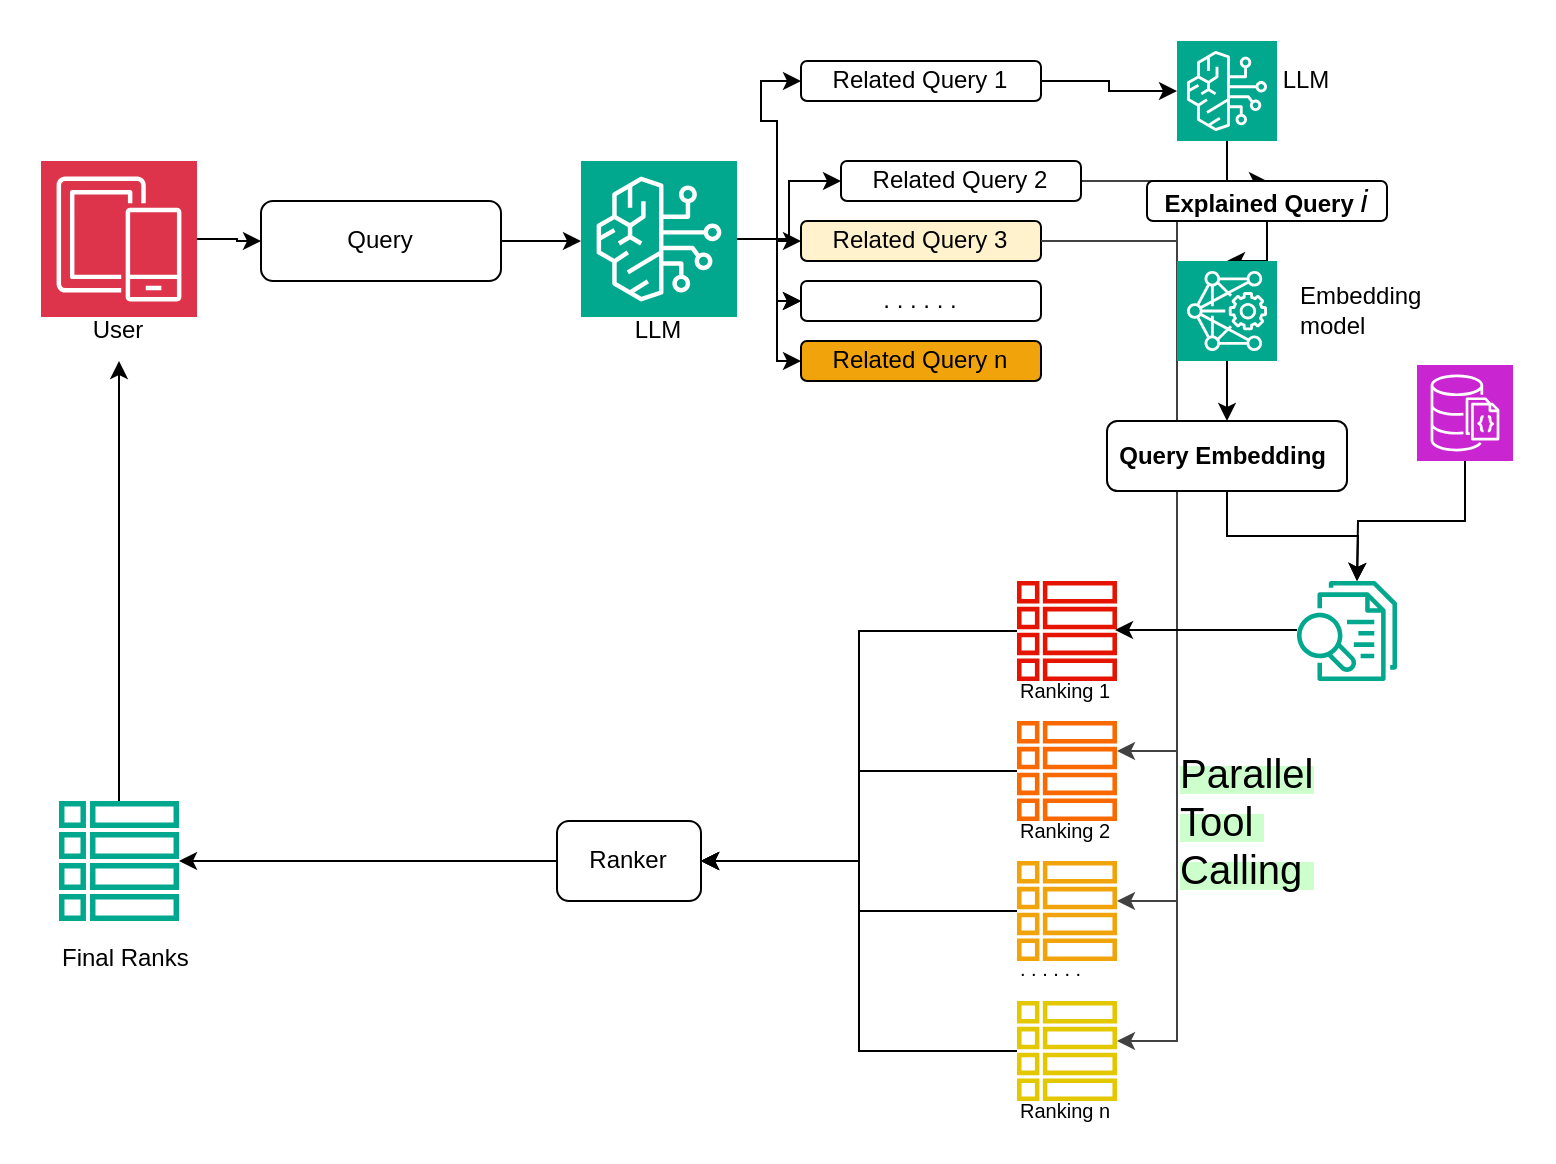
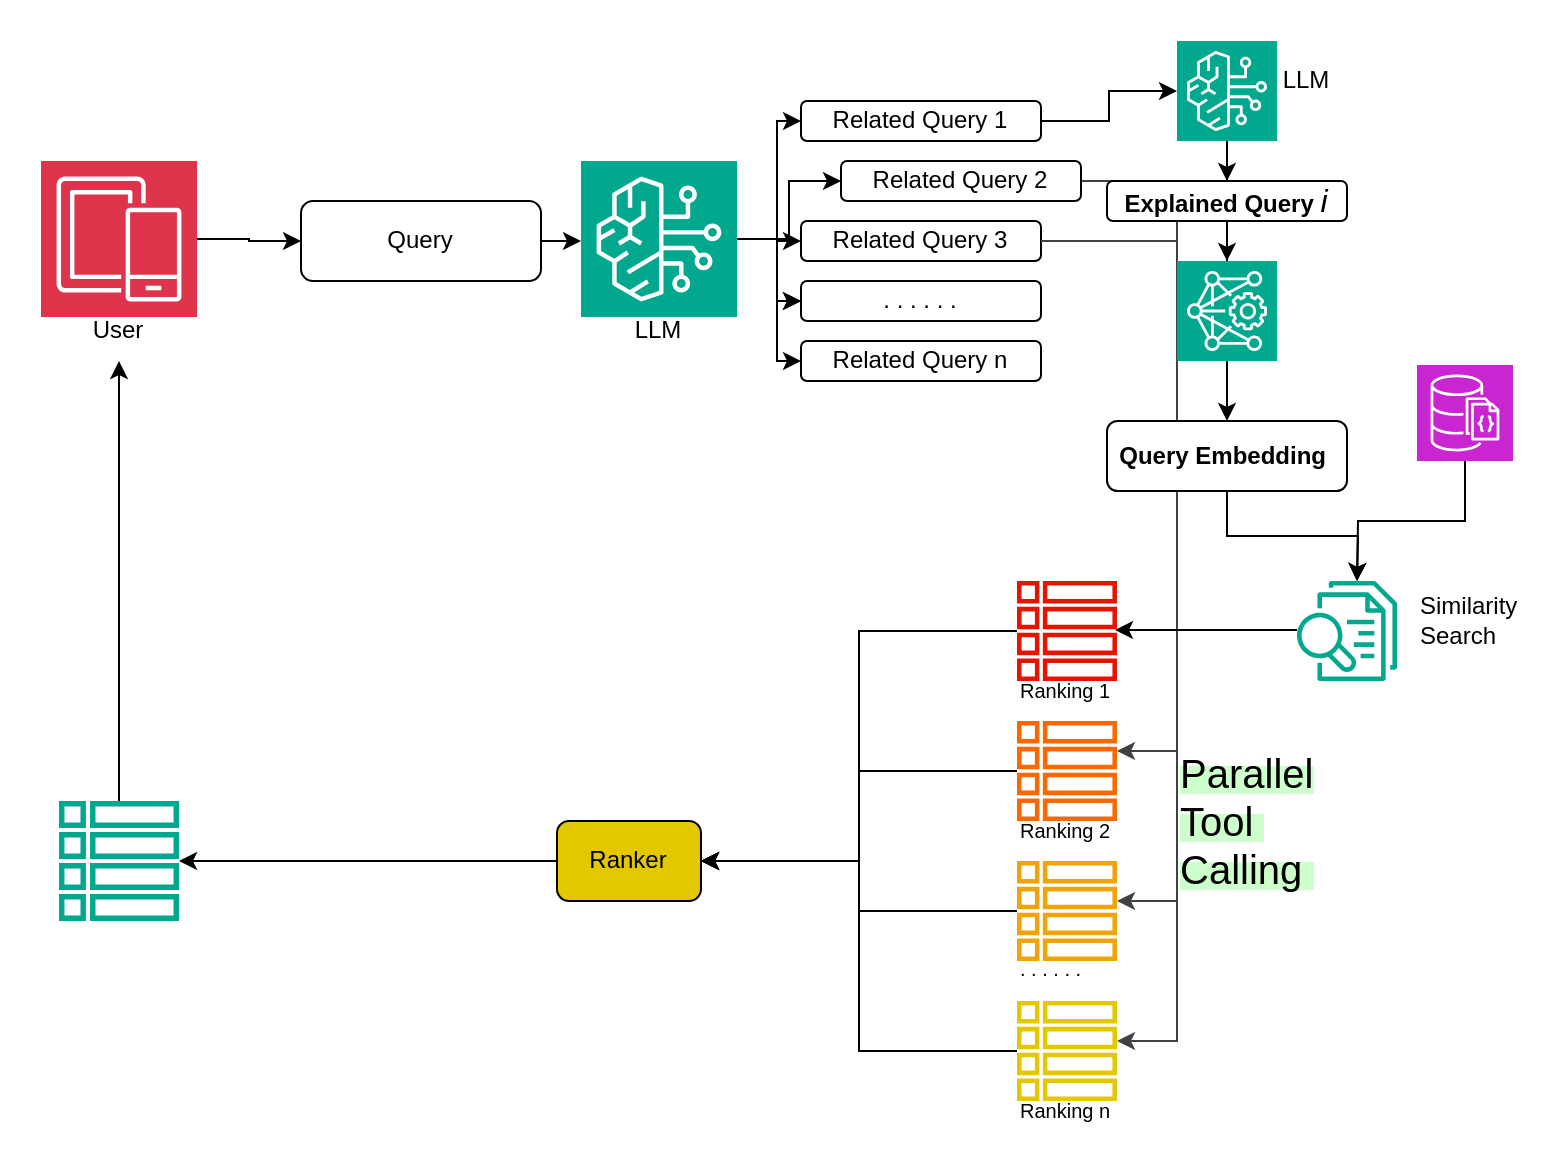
(921, 81) -> (921, 121)
(1267, 201) -> (1227, 201)
(381, 241) -> (421, 241)
(921, 241) -> (921, 241)
(1337, 311) -> none
(921, 361) -> (921, 361)
none -> (1457, 621)
(629, 861) -> (629, 861)
(128, 959) -> none
